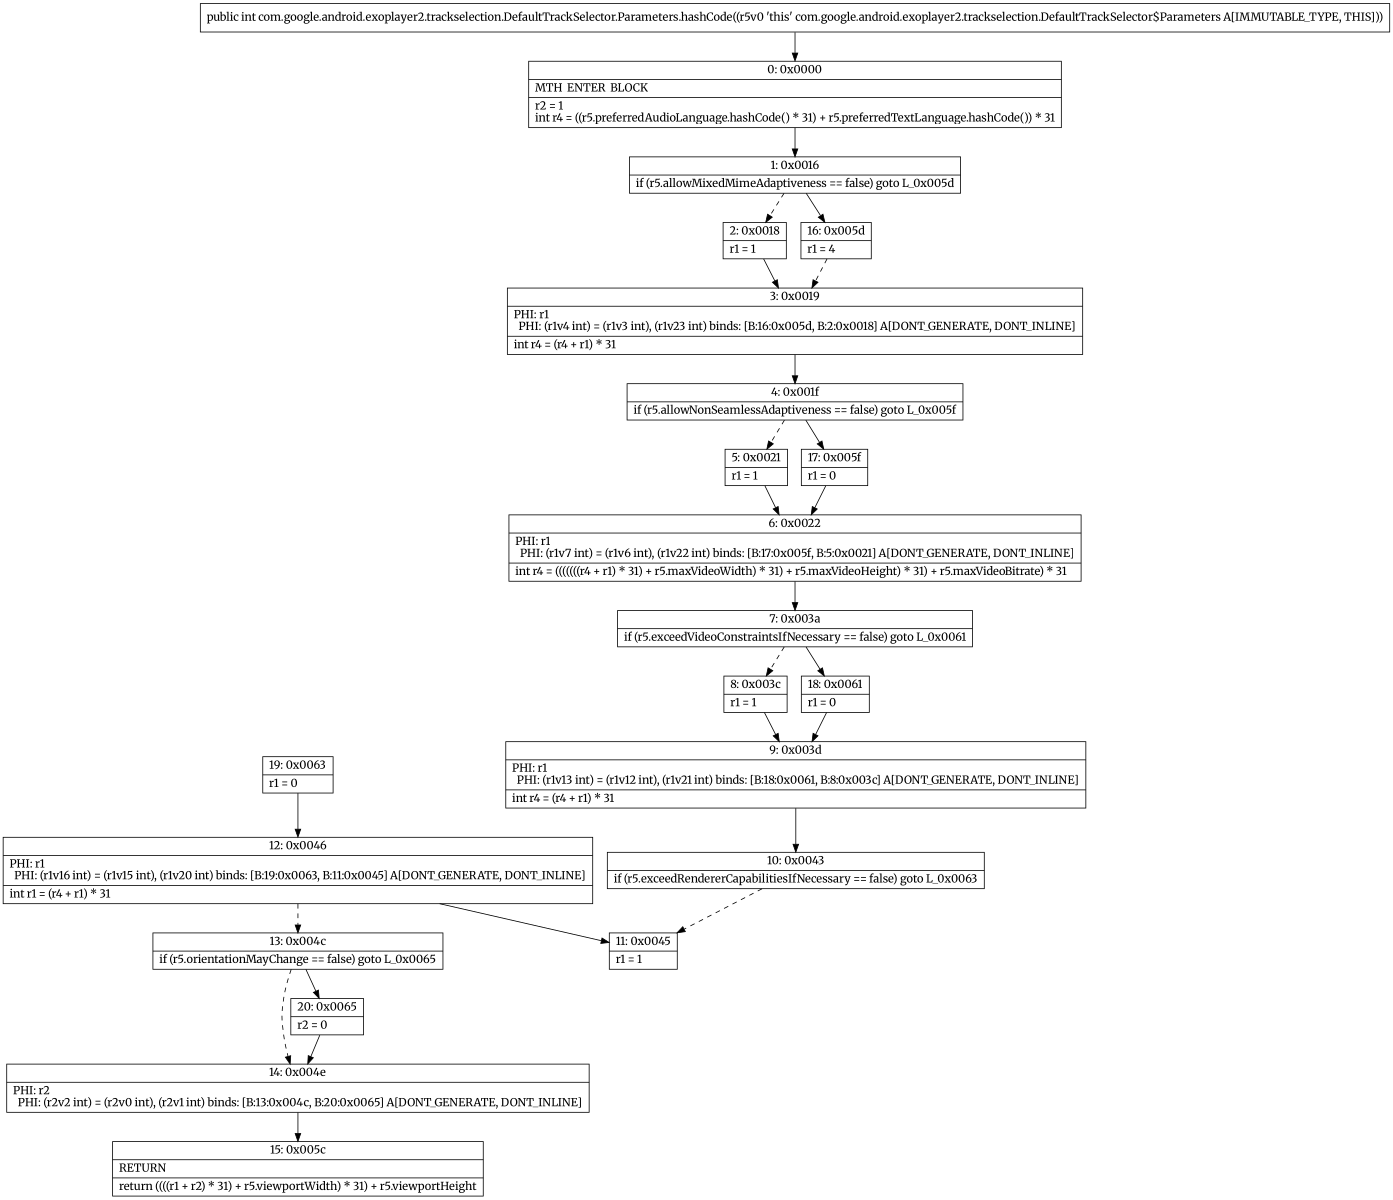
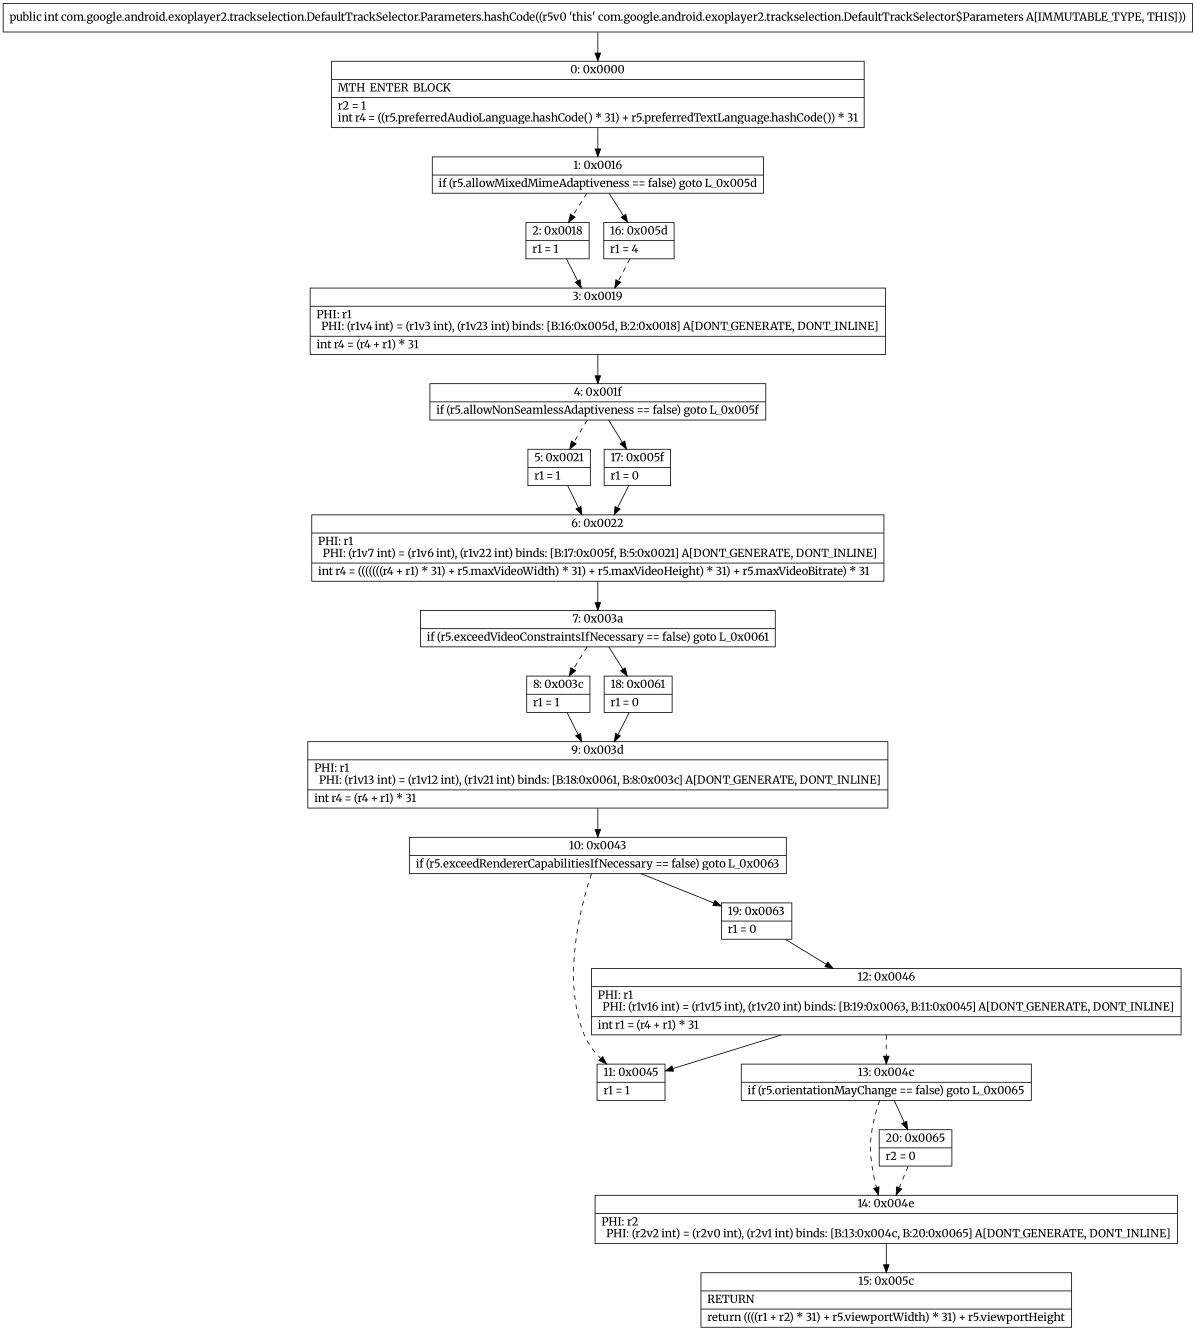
none -> (677, 888)
(315, 1046) -> (904, 1177)
